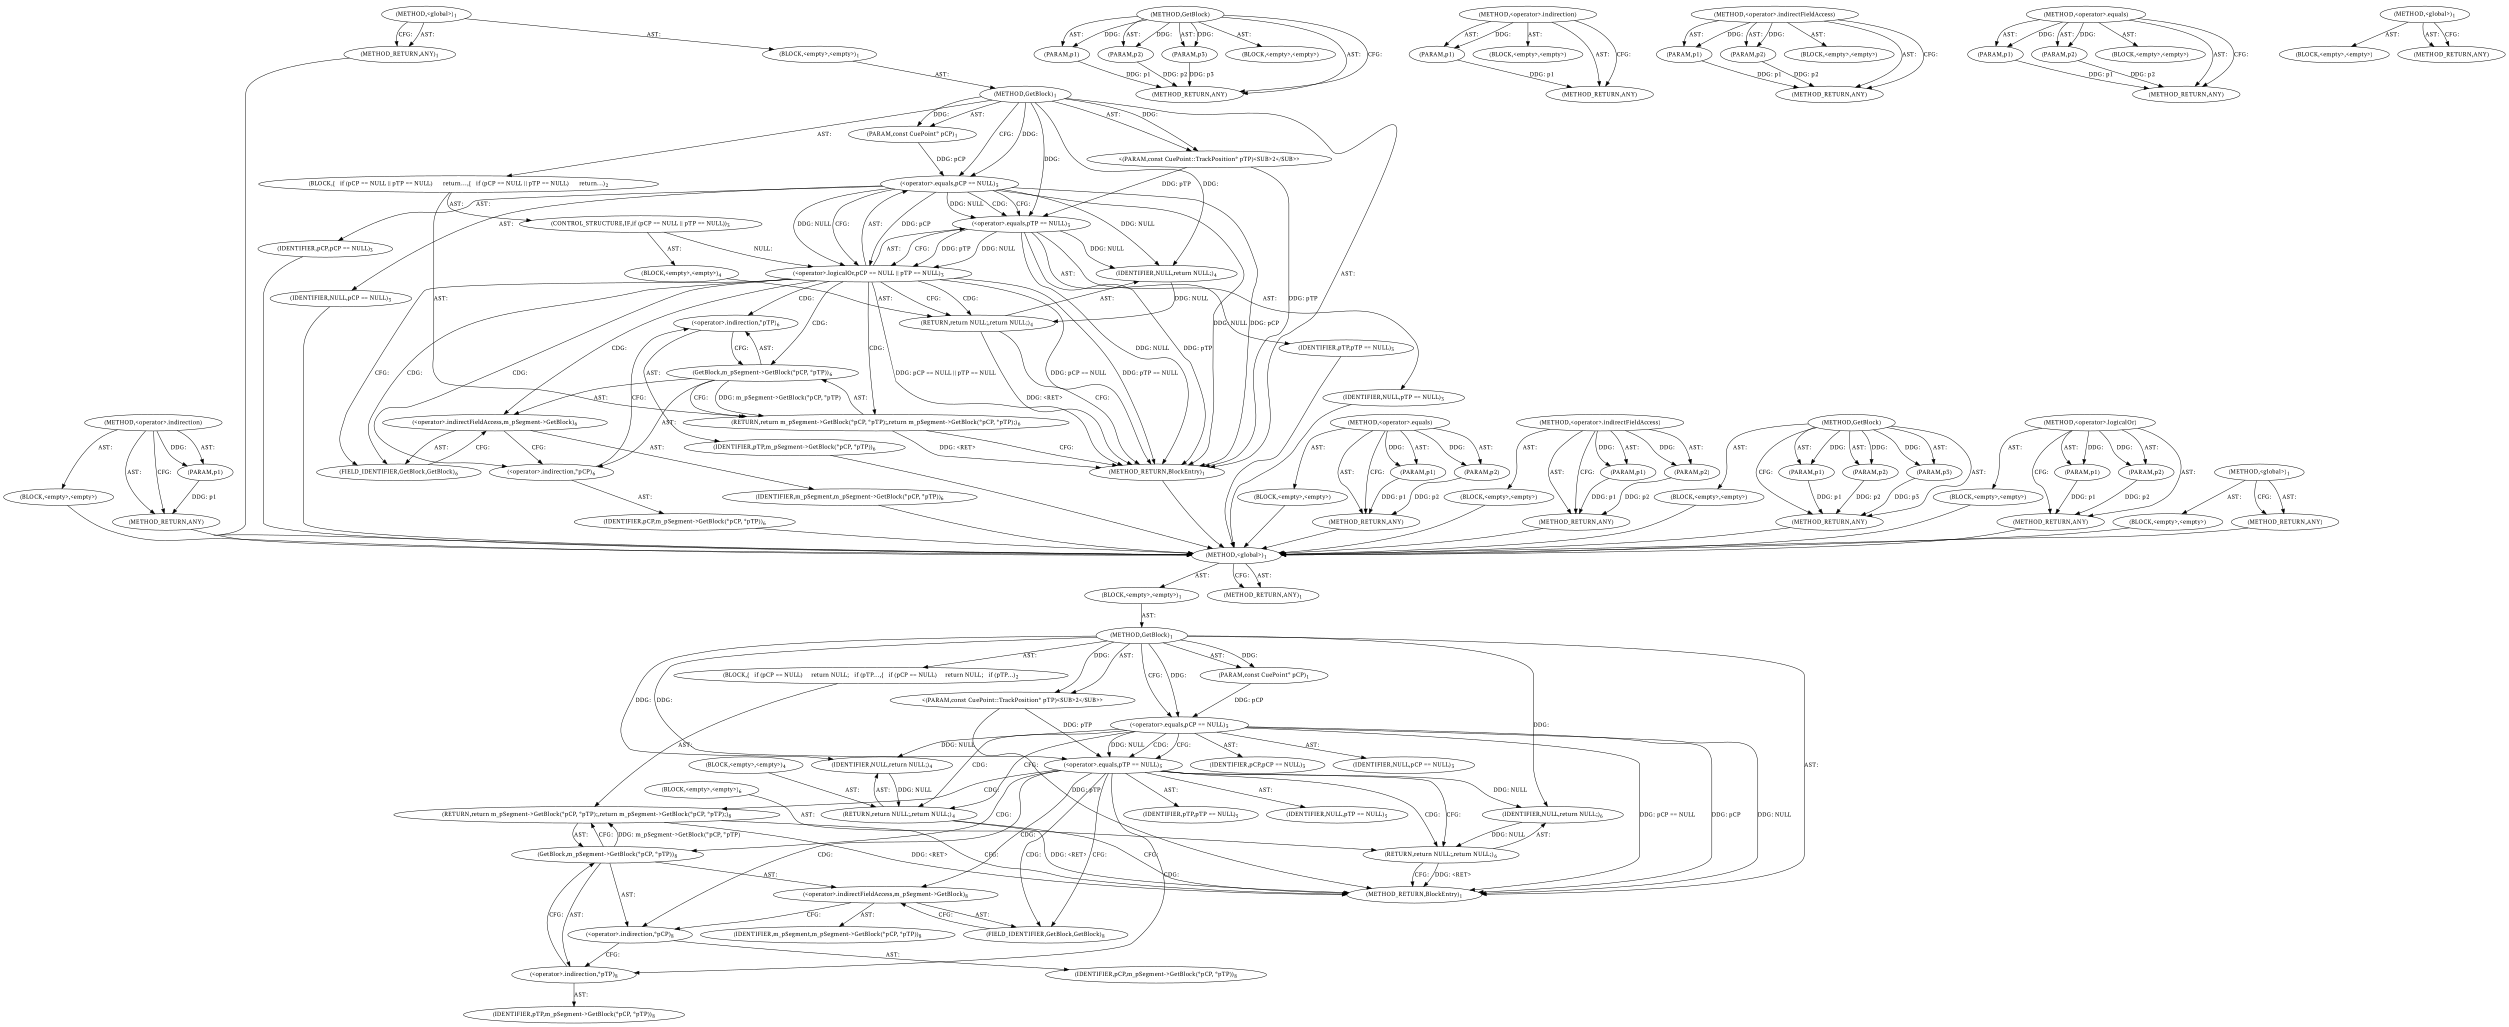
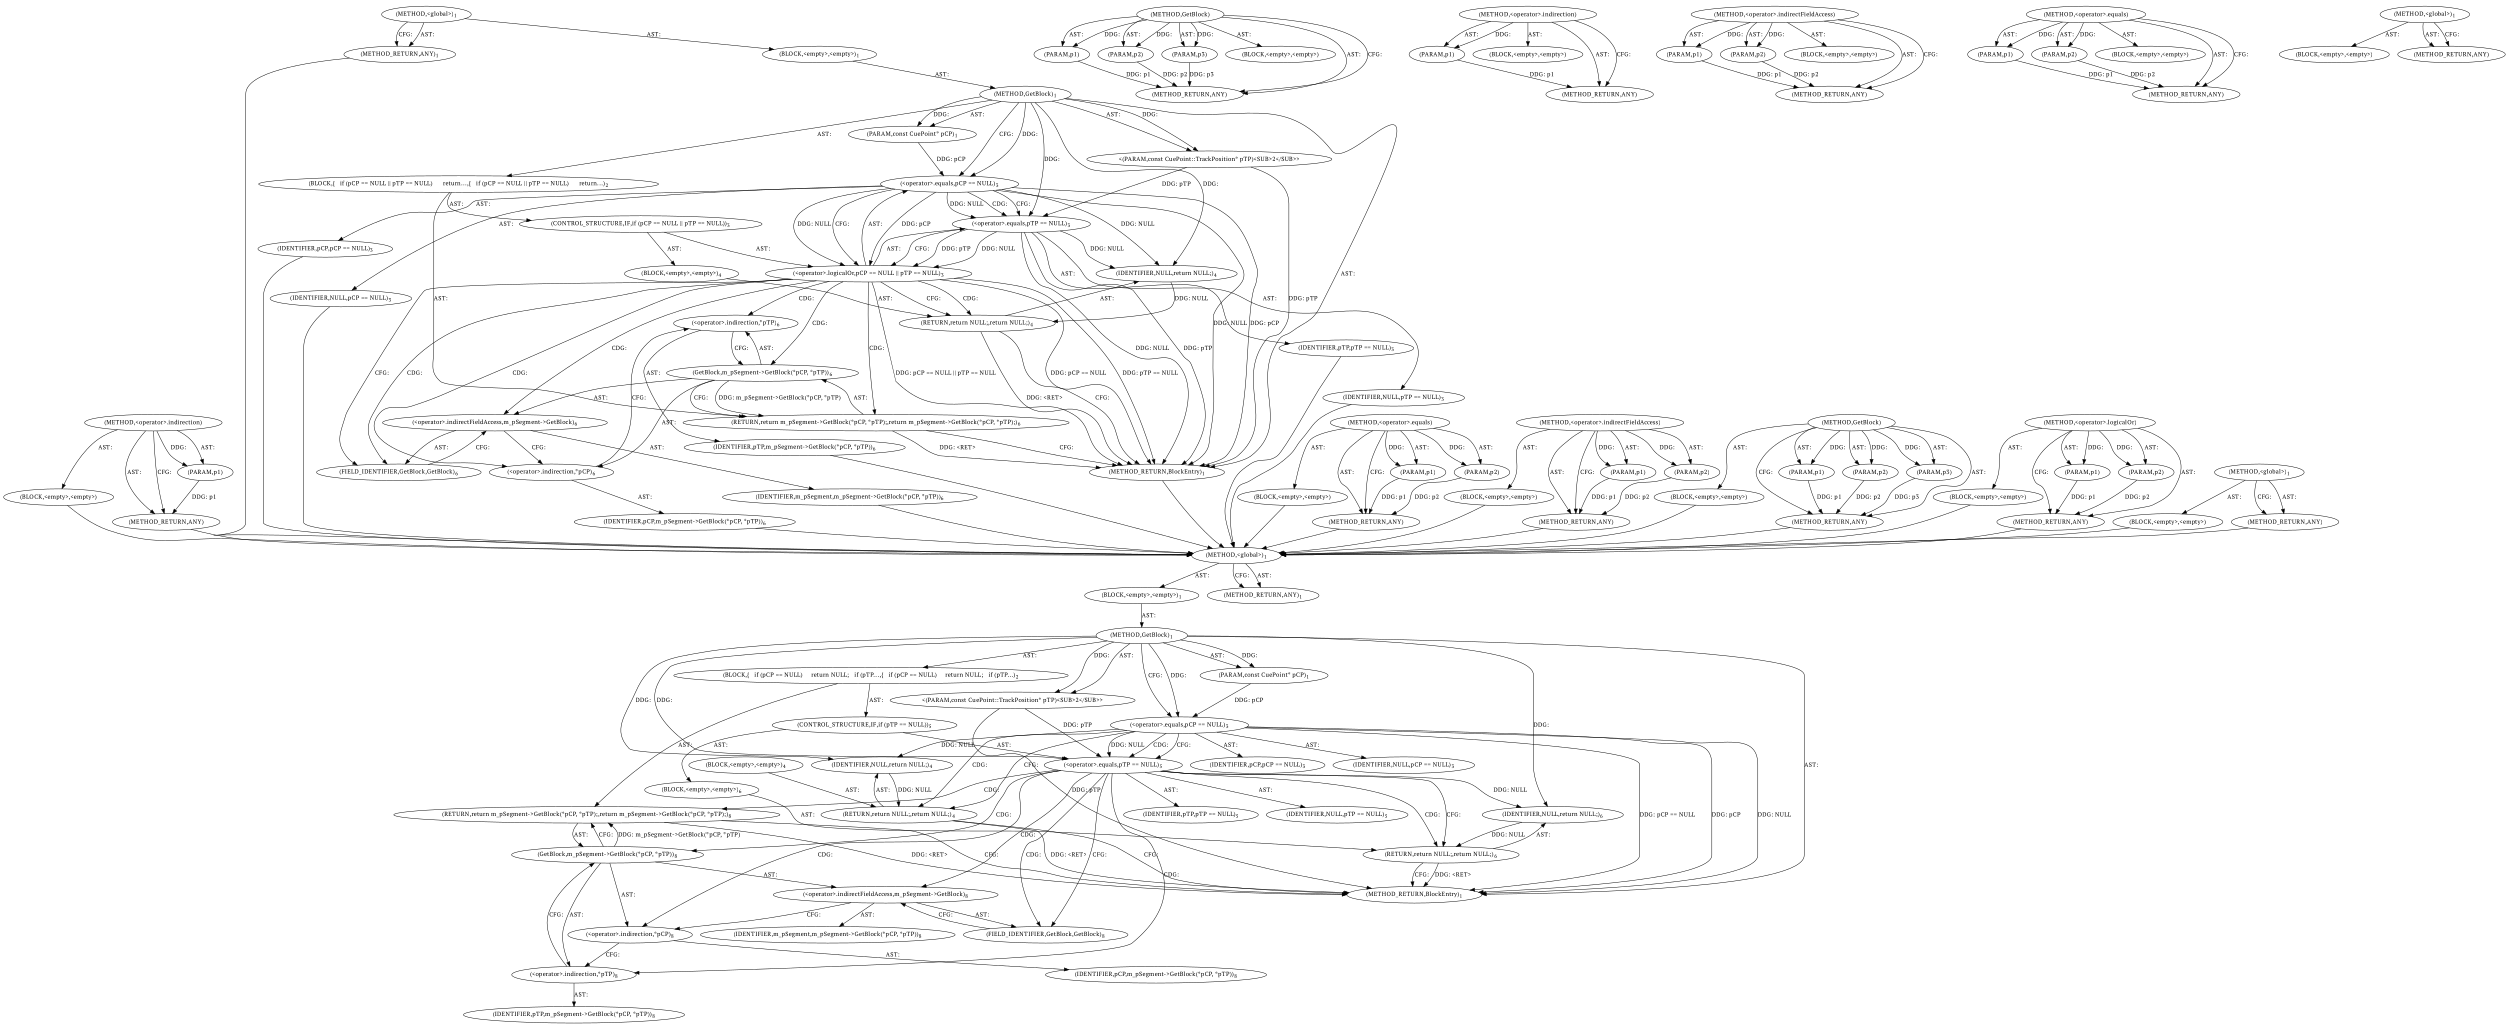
(764, 249) -> (764, 249)
none -> (865, 725)
